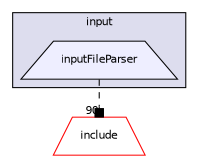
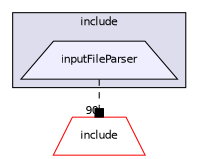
(99, 23) -> (99, 23)
